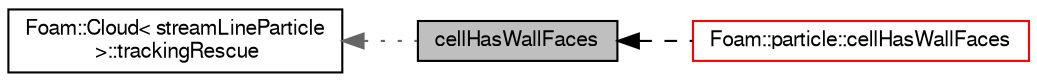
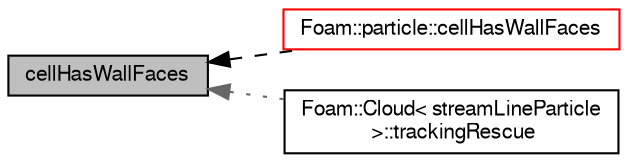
(391, 41) -> (257, 96)
